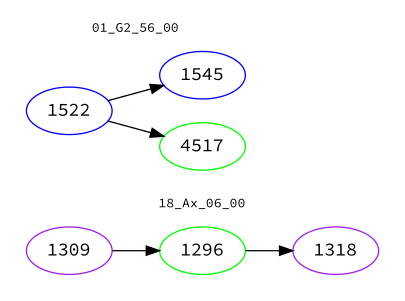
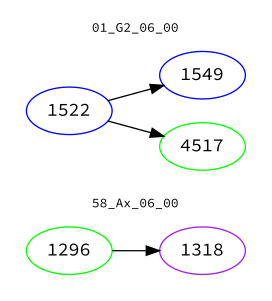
(136, 28) -> (136, 28)
(203, 75) -> (203, 75)
(203, 204) -> (136, 204)
(69, 251) -> none
